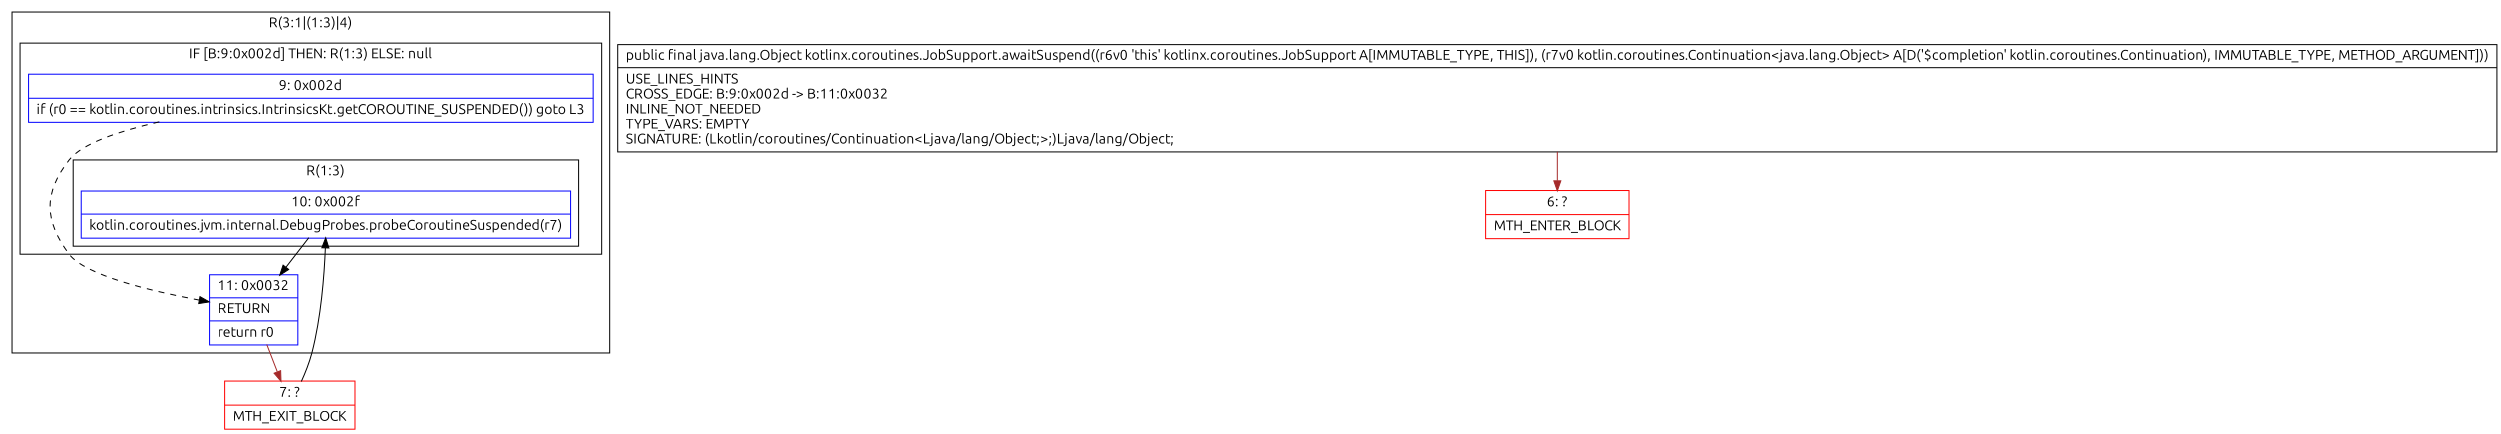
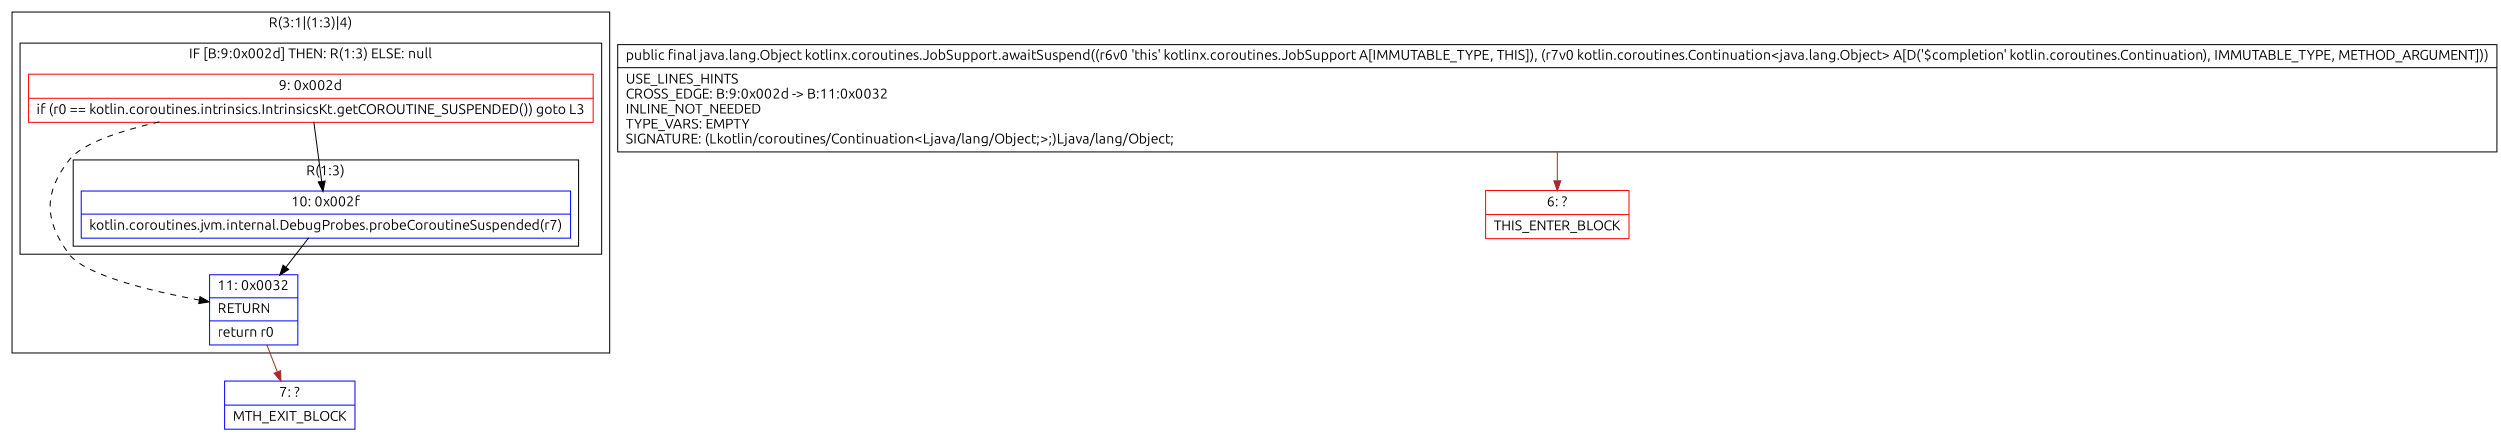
(311, 98) -> (311, 98)
(1557, 226) -> (1557, 226)
(319, 316) -> (318, 152)
(290, 405) -> (290, 405)
